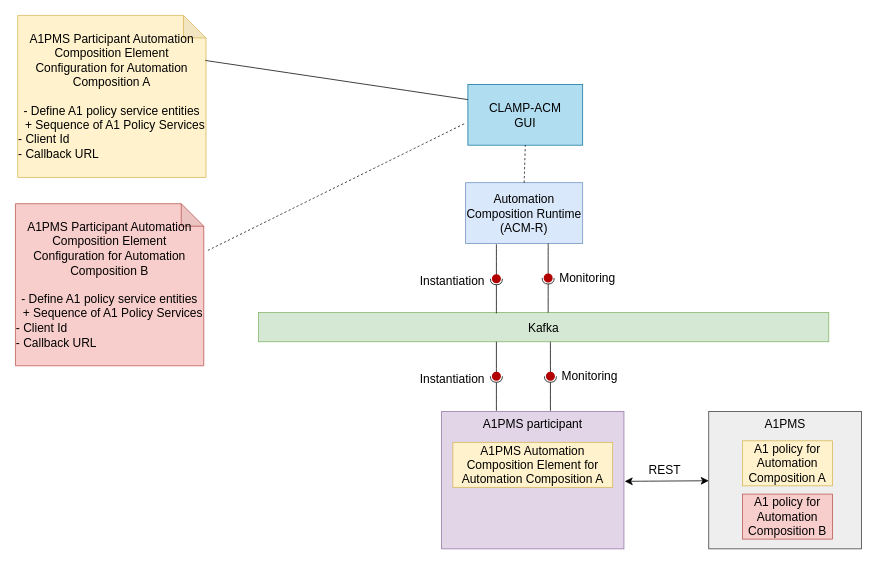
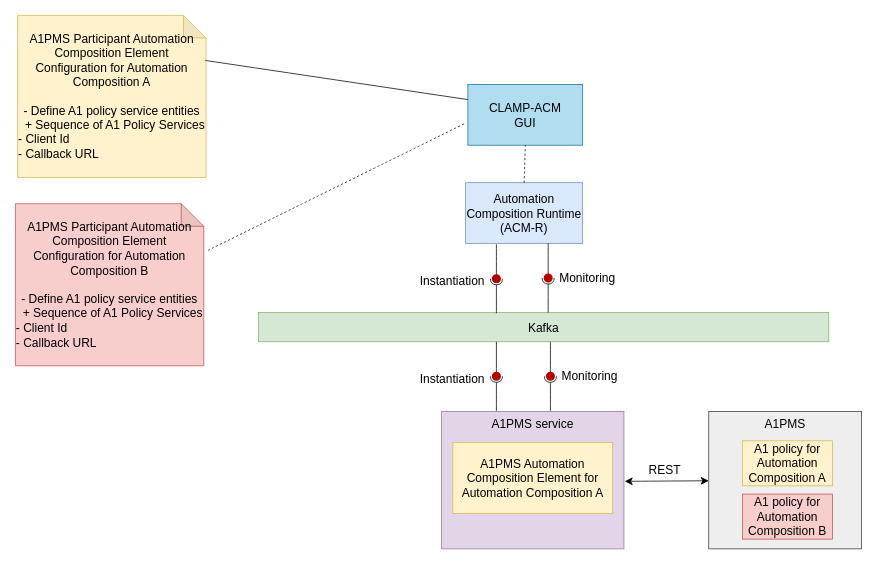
(533, 424) -> (533, 424)
(533, 465) -> (533, 478)
